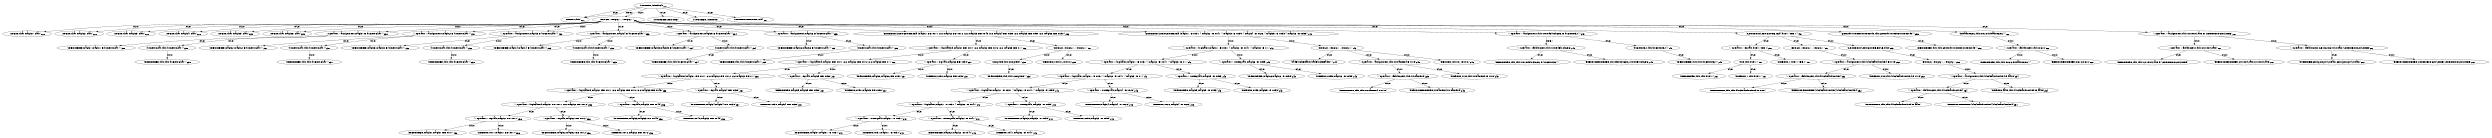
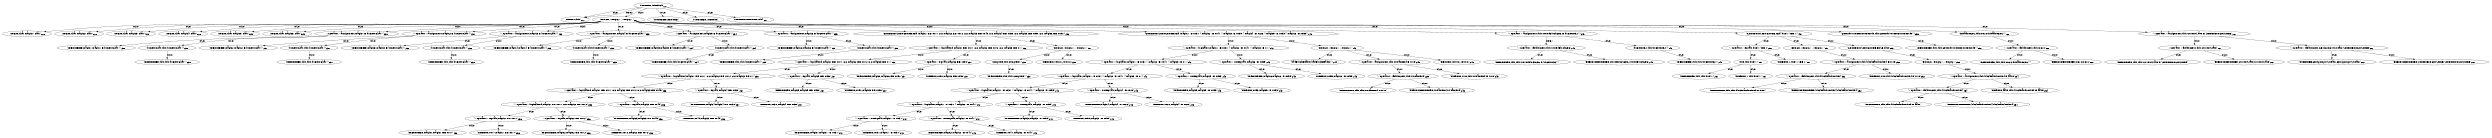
(147, 34) -> (147, 34)
